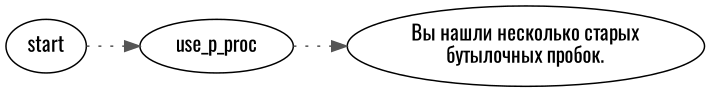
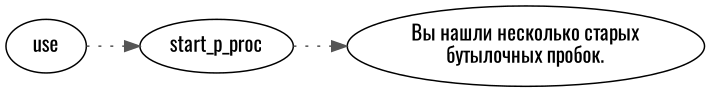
(46, 46) -> (46, 46)
(217, 46) -> (217, 46)
